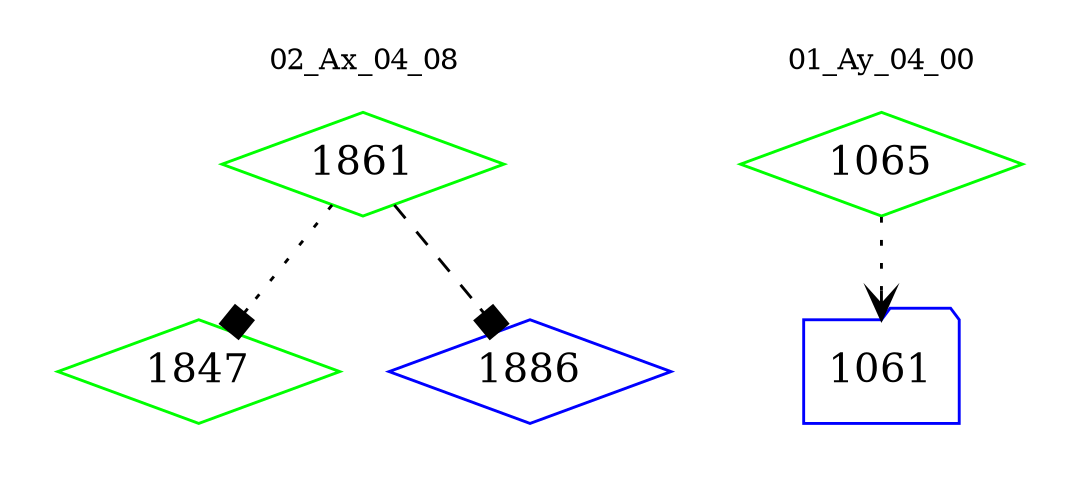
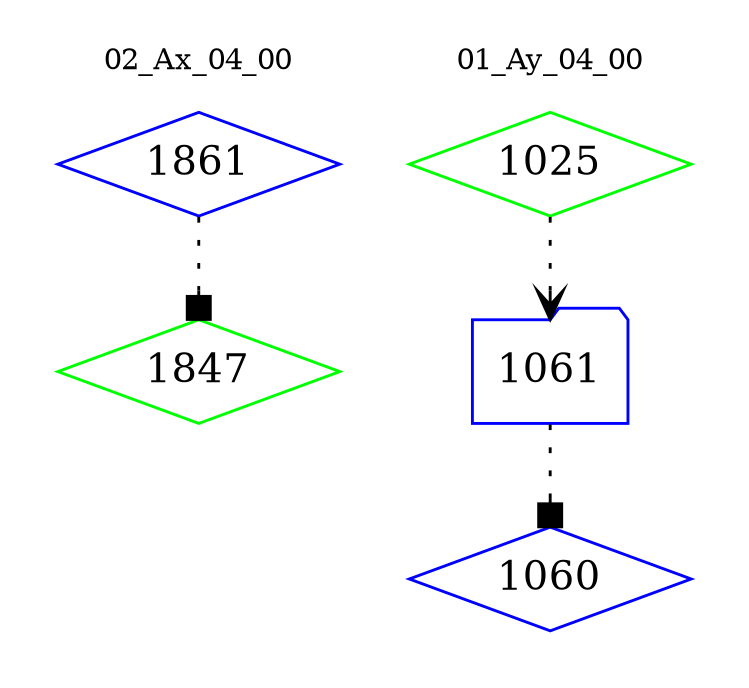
(364, 62) -> (199, 62)
(363, 164) -> (199, 164)
(881, 164) -> (550, 164)
(530, 372) -> none
none -> (550, 579)
